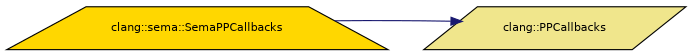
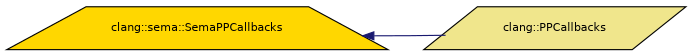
(393, 21) -> (410, 36)
